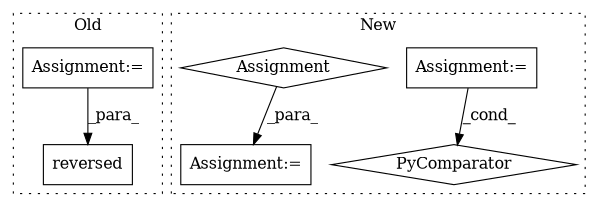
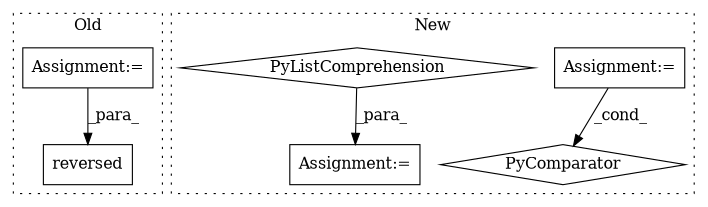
(284, 68) -> (357, 68)
